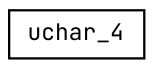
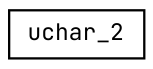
(77, 34) -> (77, 34)
